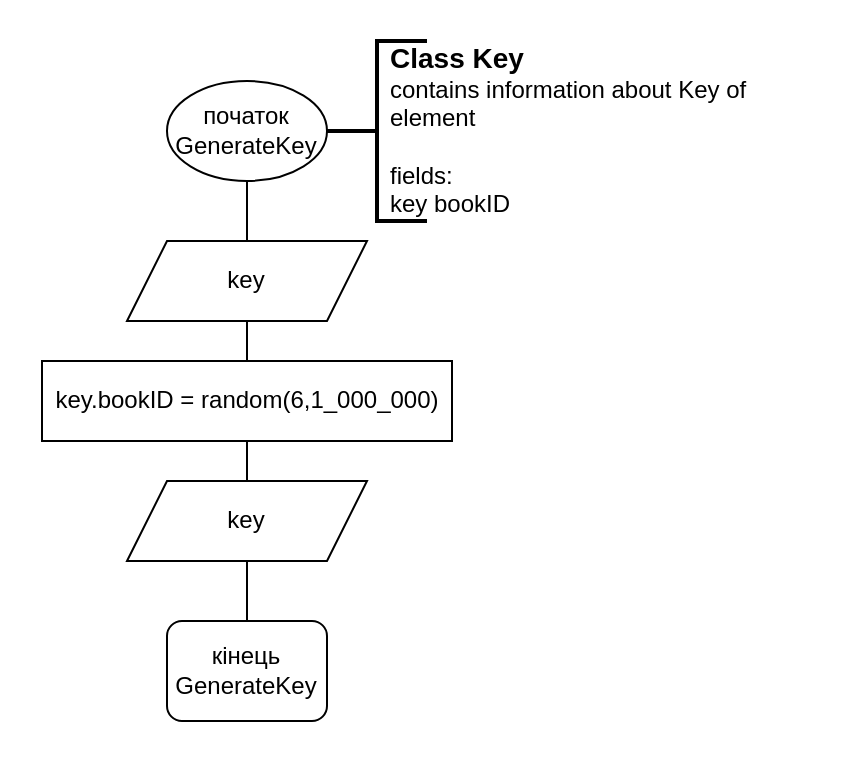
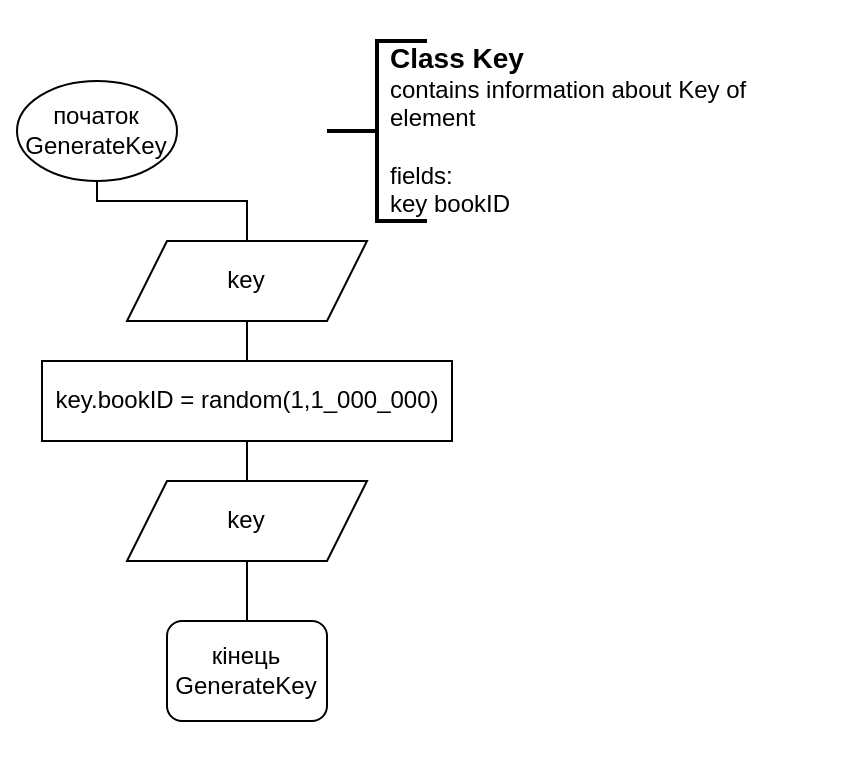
(247, 131) -> (97, 131)
(248, 401) -> (248, 401)
